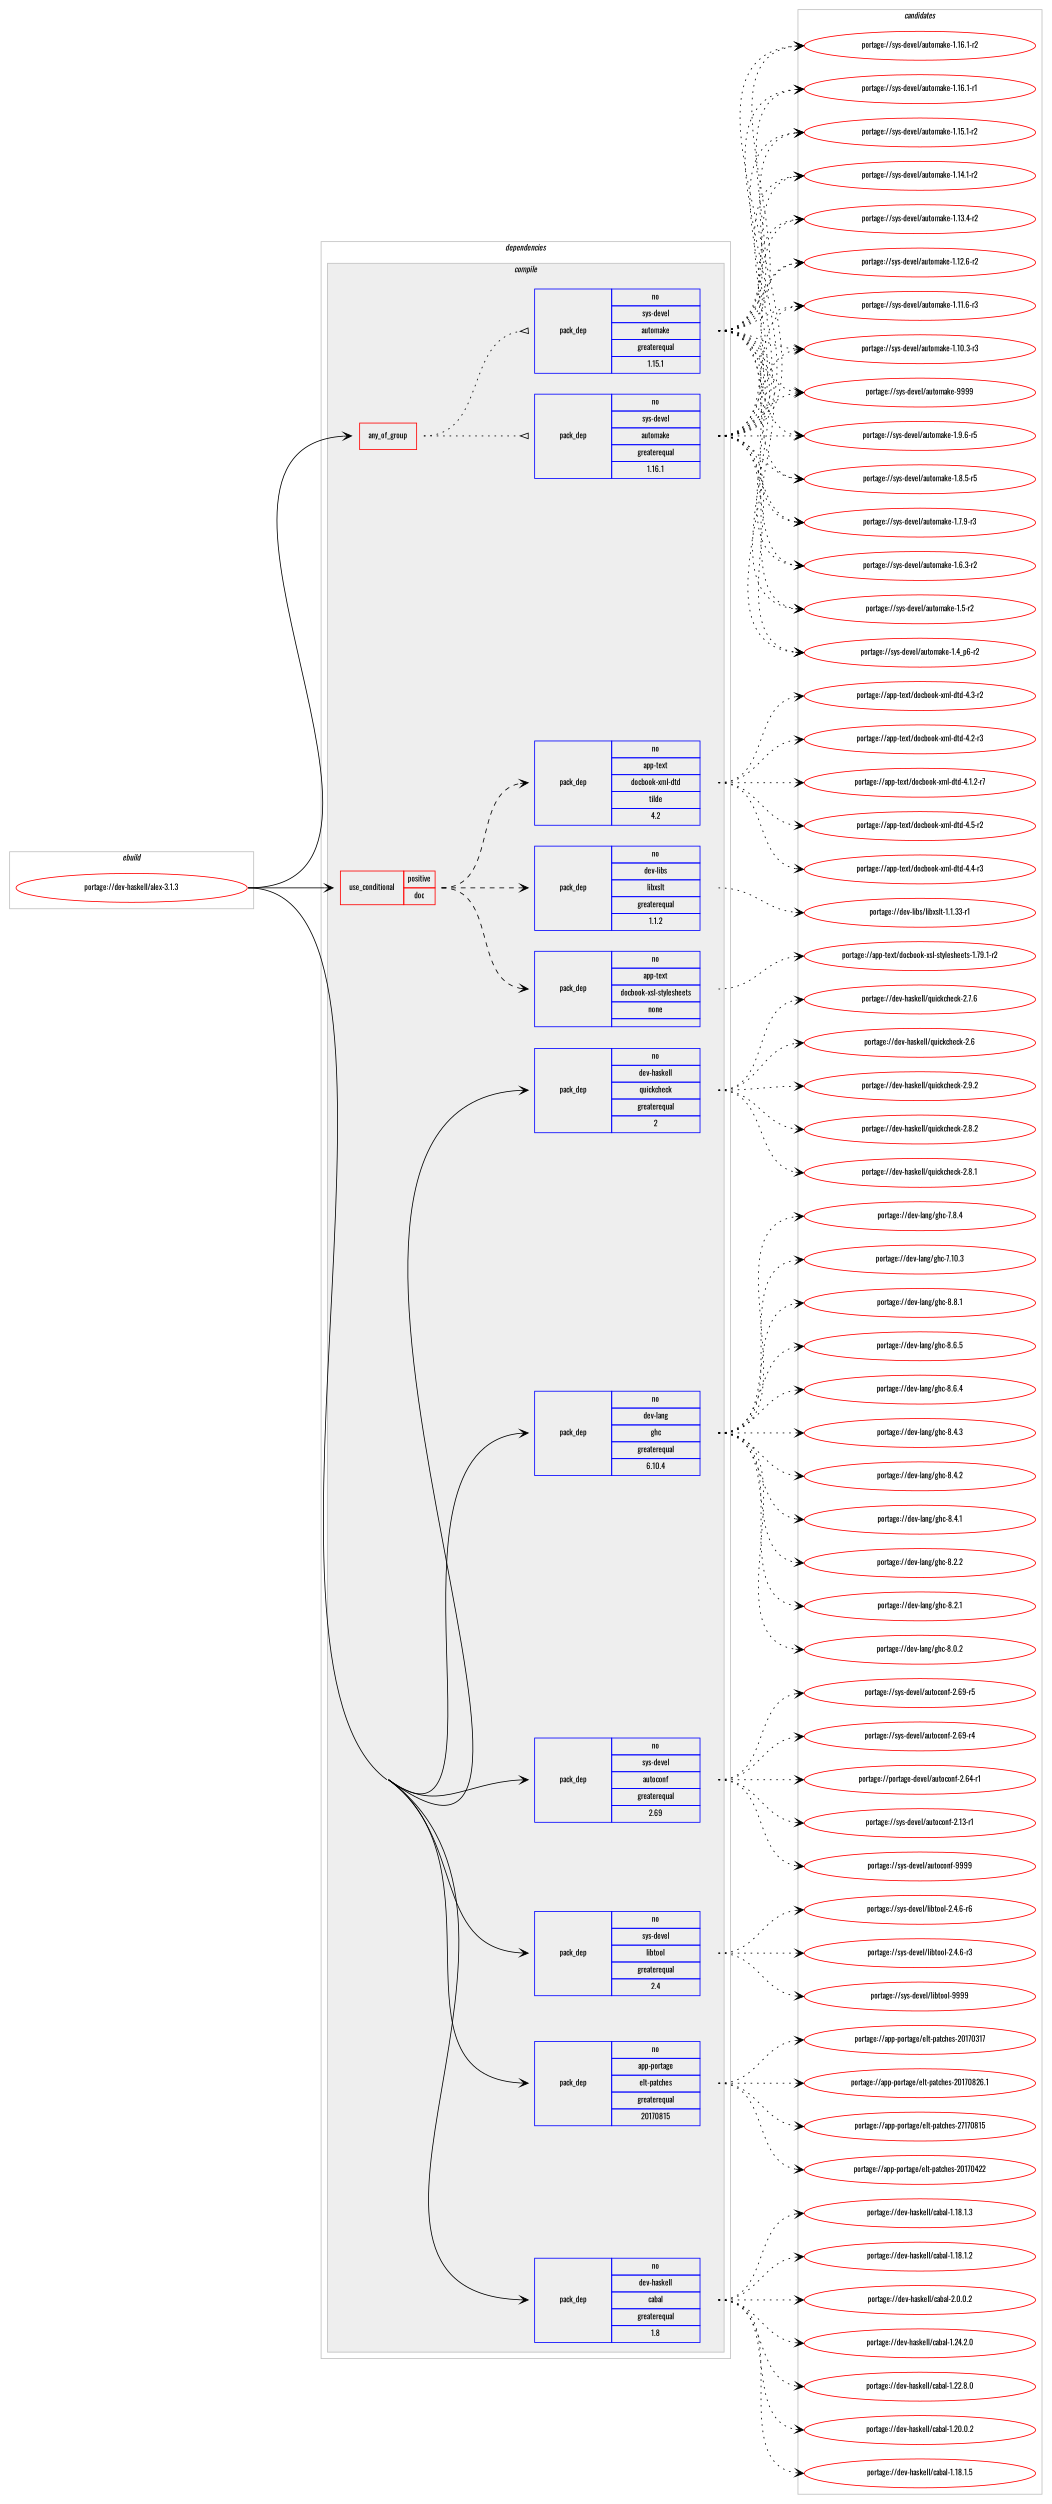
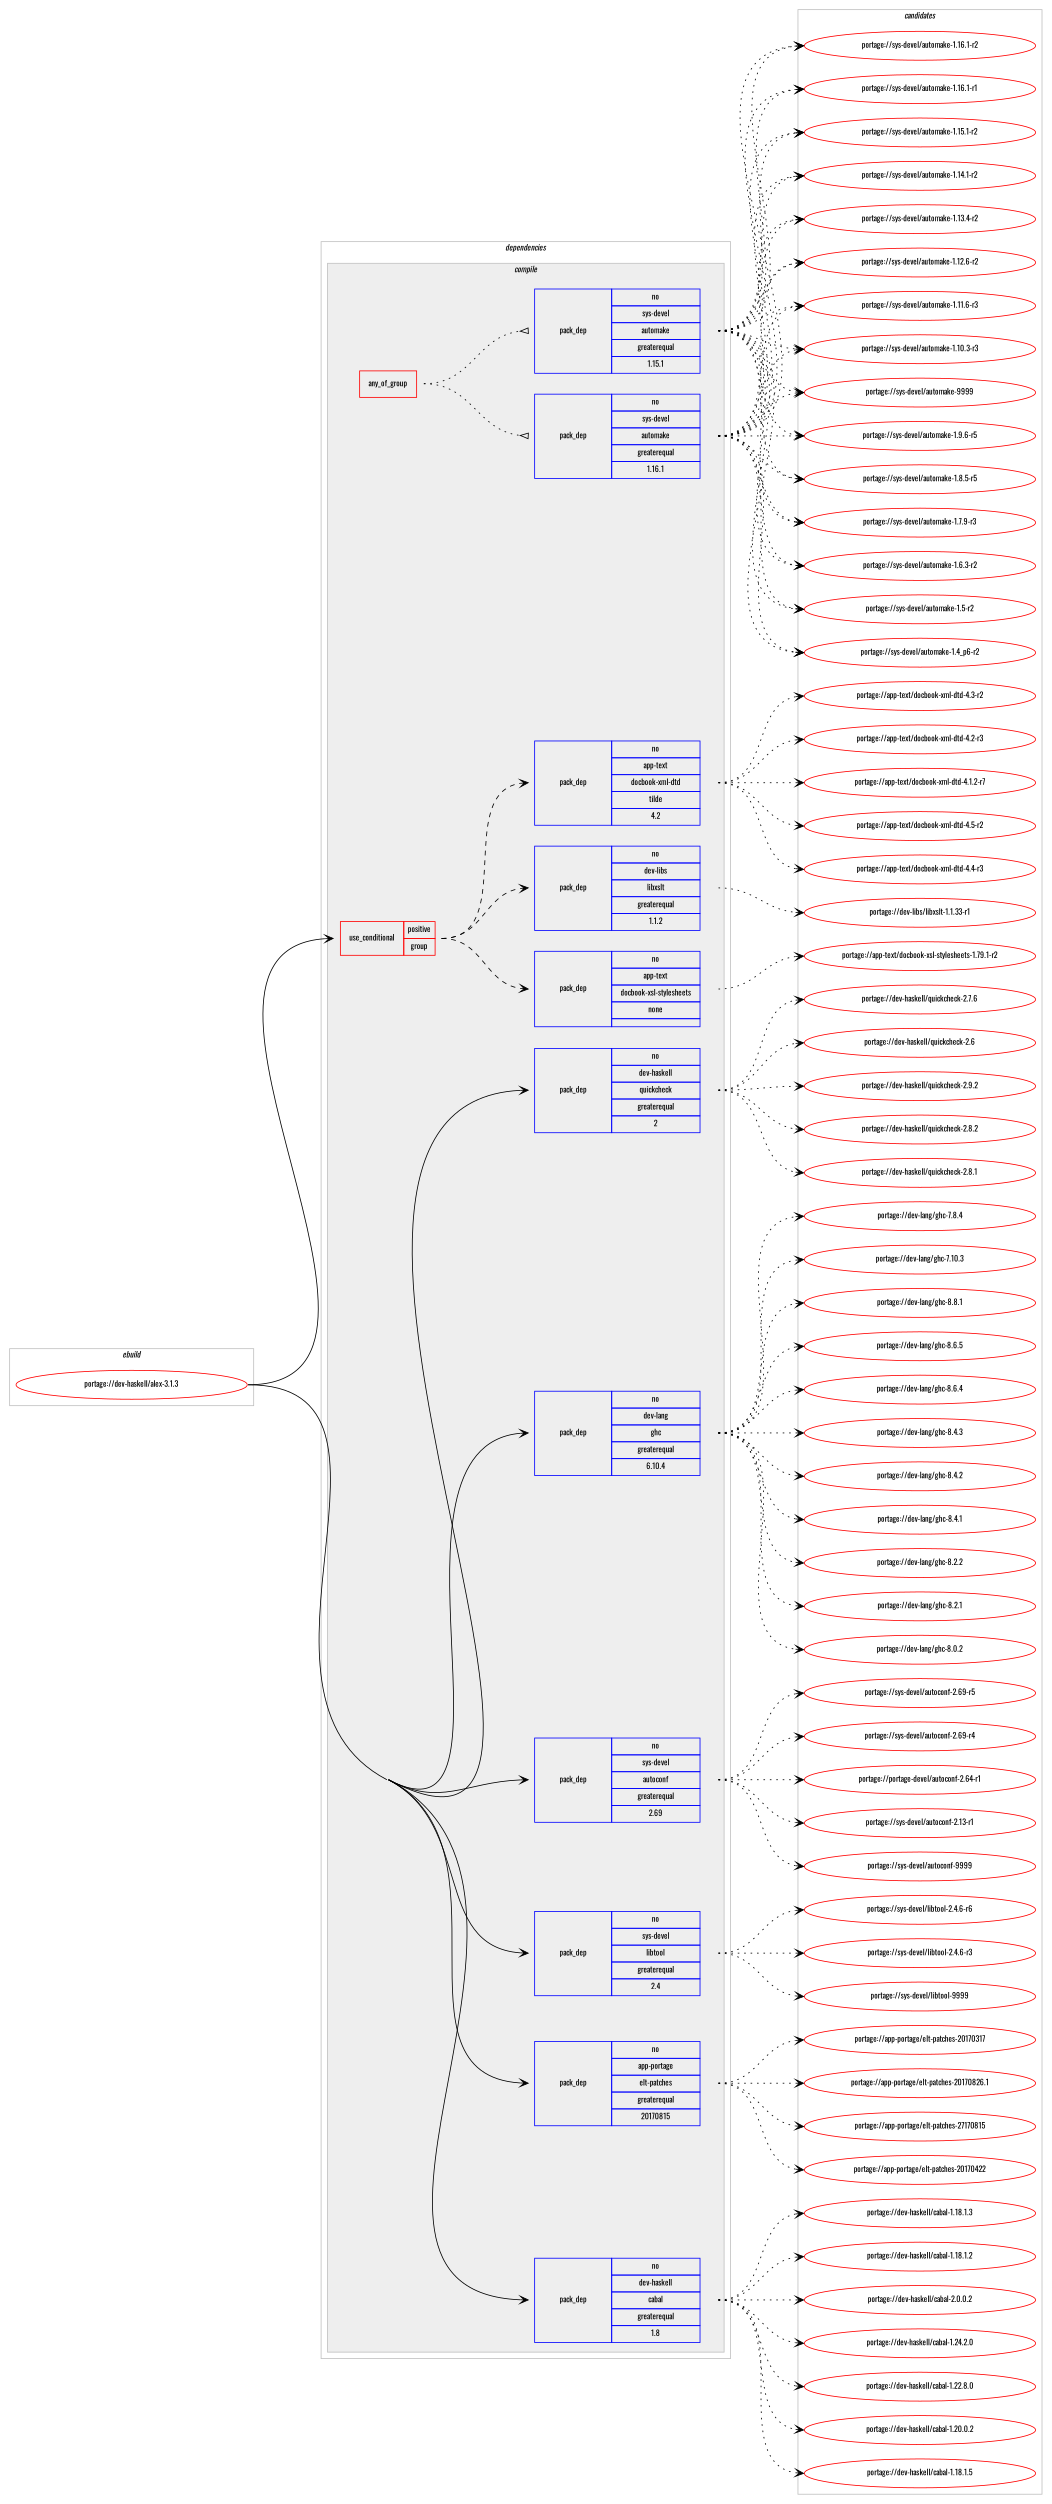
(301, 666) -> none
(419, 896) -> (419, 946)
